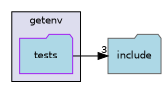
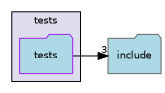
(46, 21) -> (46, 21)
